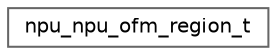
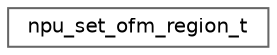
(138, 27) -> (138, 27)
